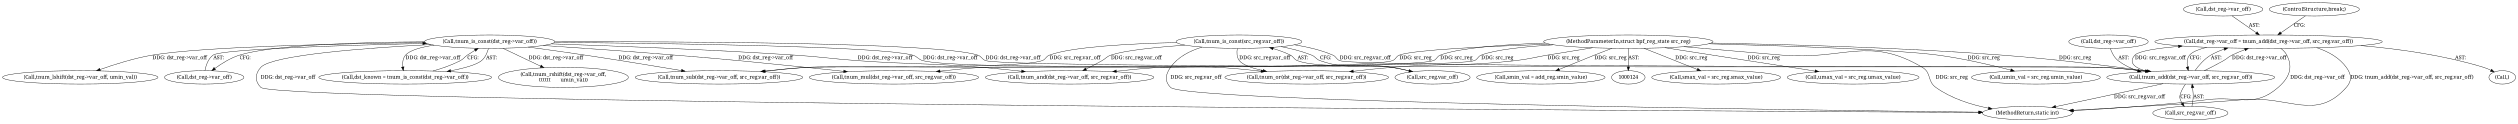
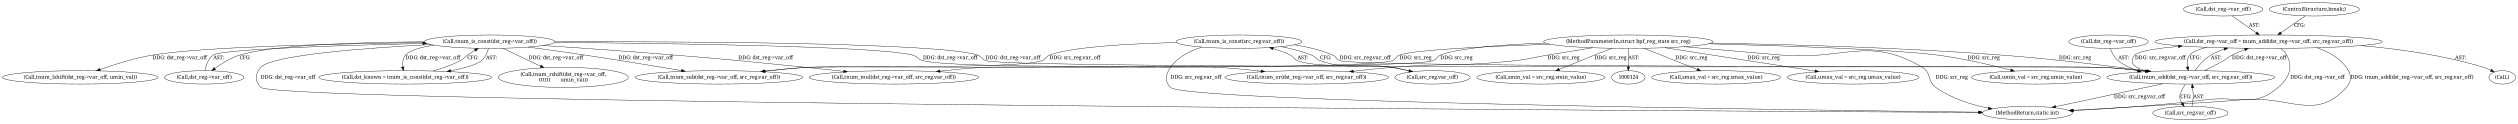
(1242, 63) -> none
(1070, 77) -> none
(1541, 77) -> (1541, 77)
